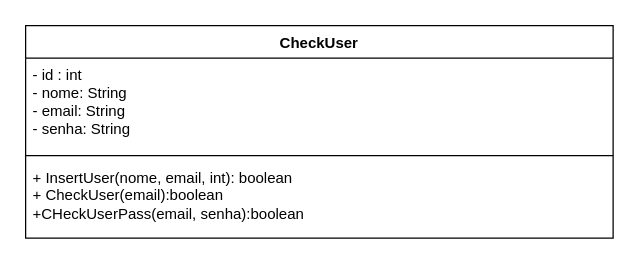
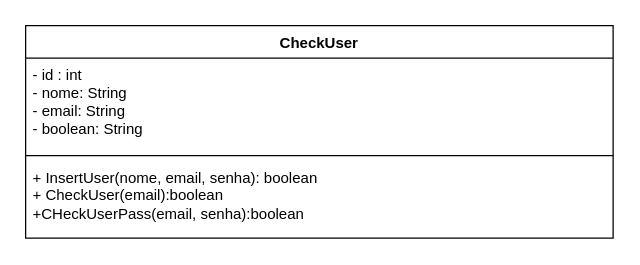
(88, 103) -> (95, 103)
(175, 196) -> (186, 196)
